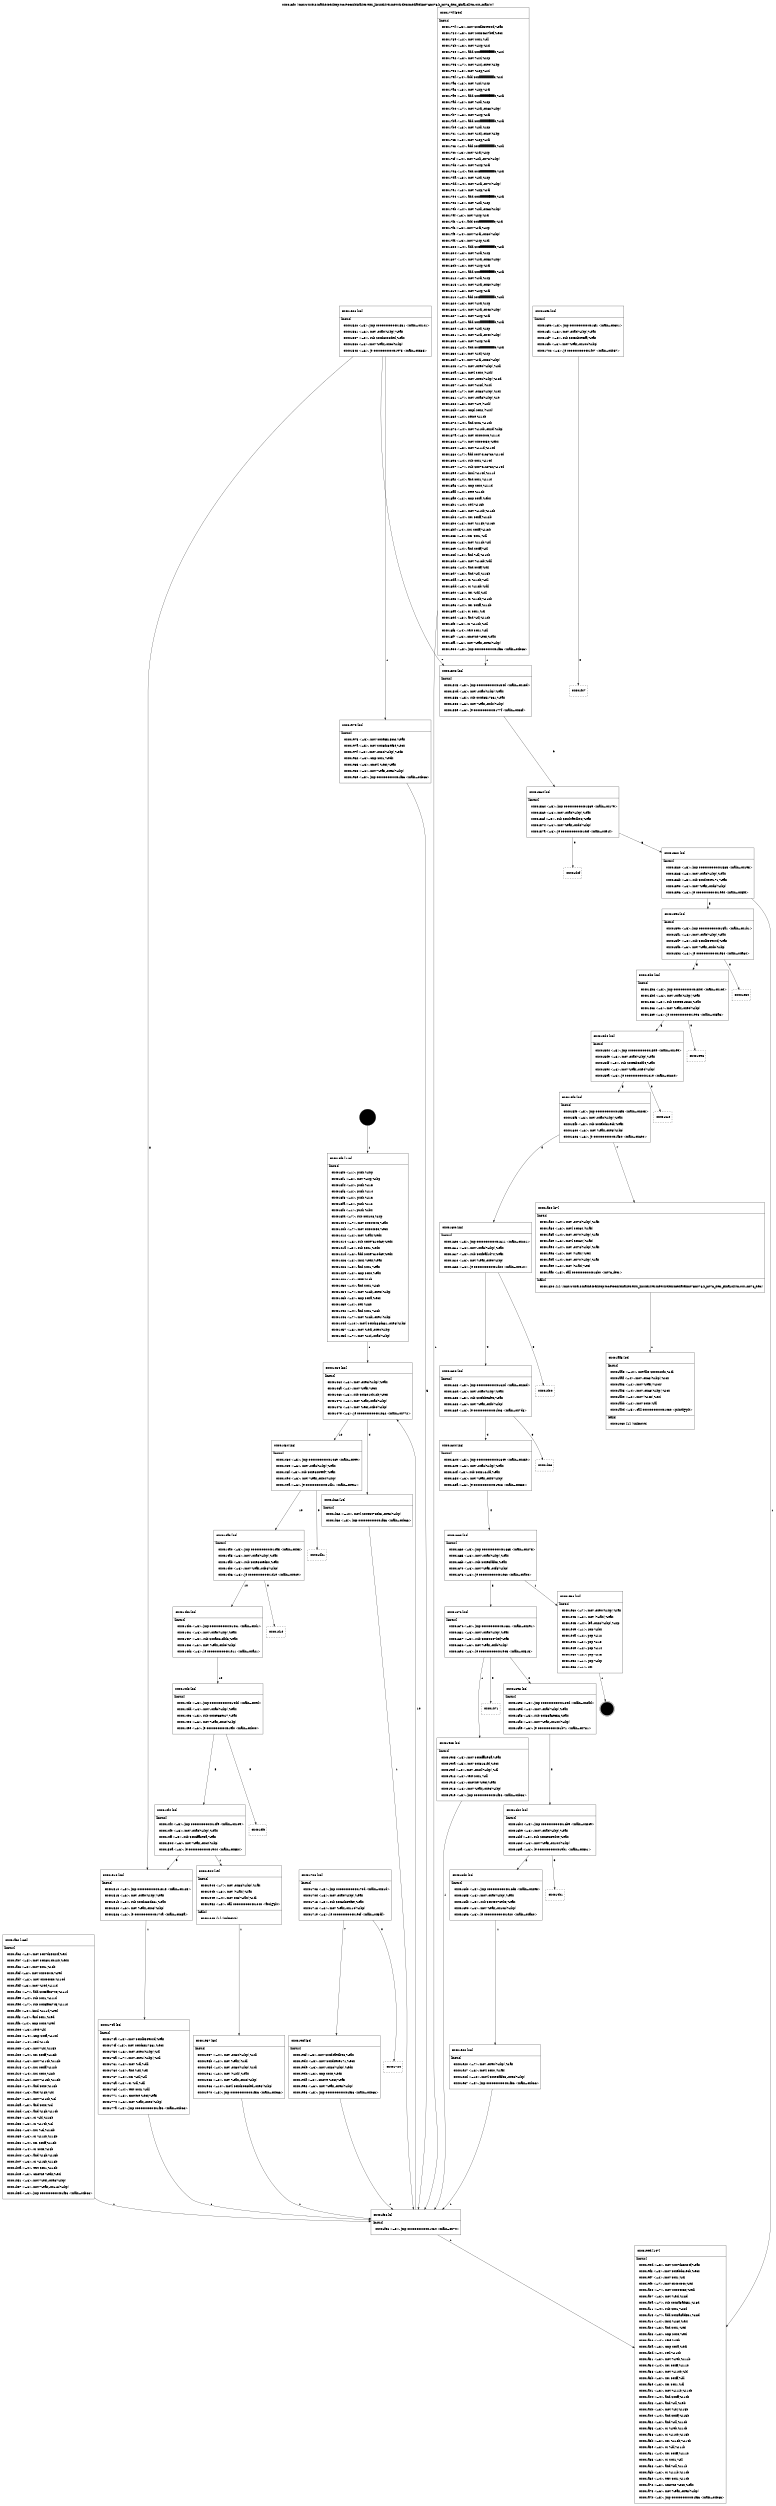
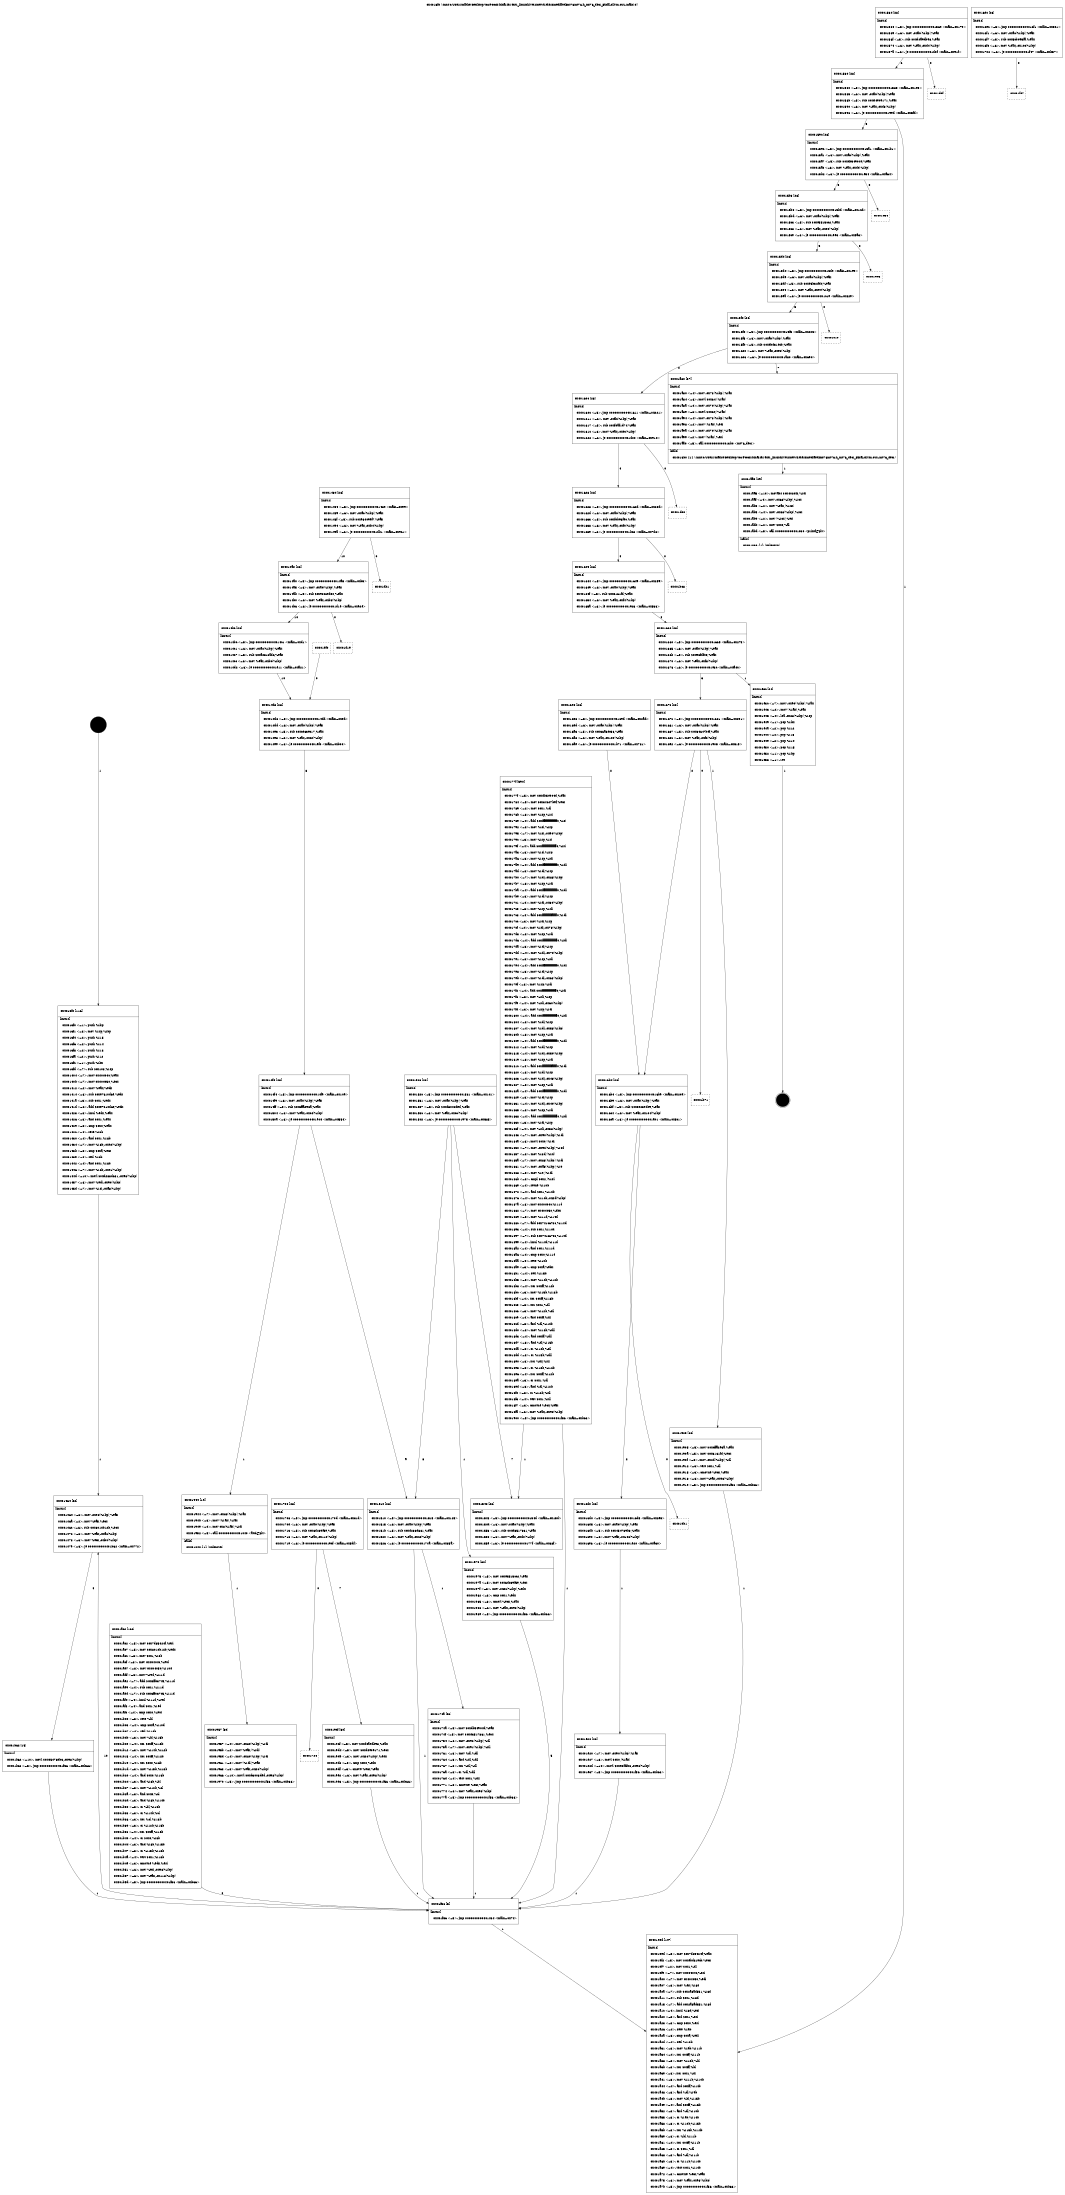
(529, 751) -> none
(342, 1429) -> none
(520, 1670) -> (667, 911)
(241, 1778) -> (315, 676)
(277, 2189) -> (418, 1725)
(114, 2204) -> (222, 1893)
